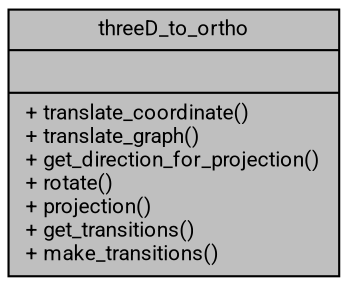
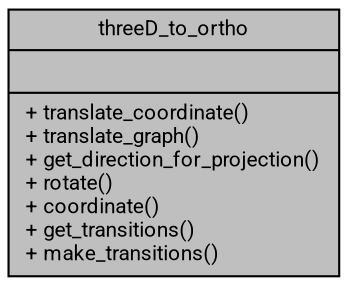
(90, 207) -> (94, 207)
